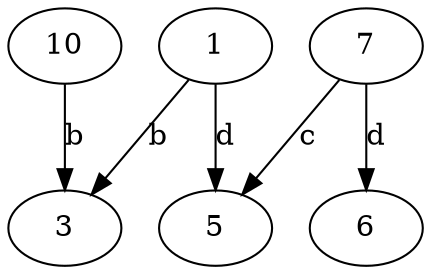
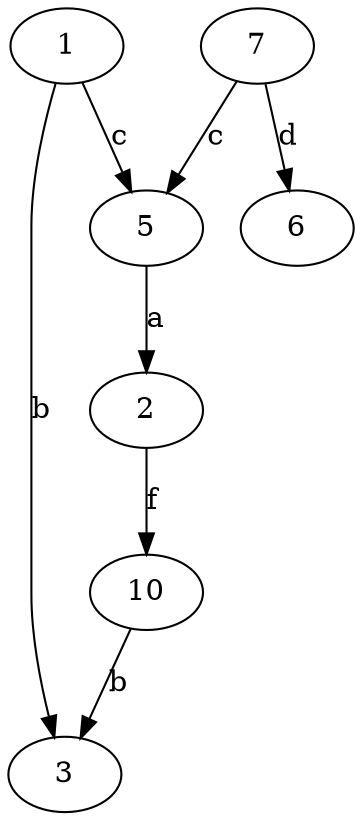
(226, 137) -> (119, 137)
none -> (147, 410)
